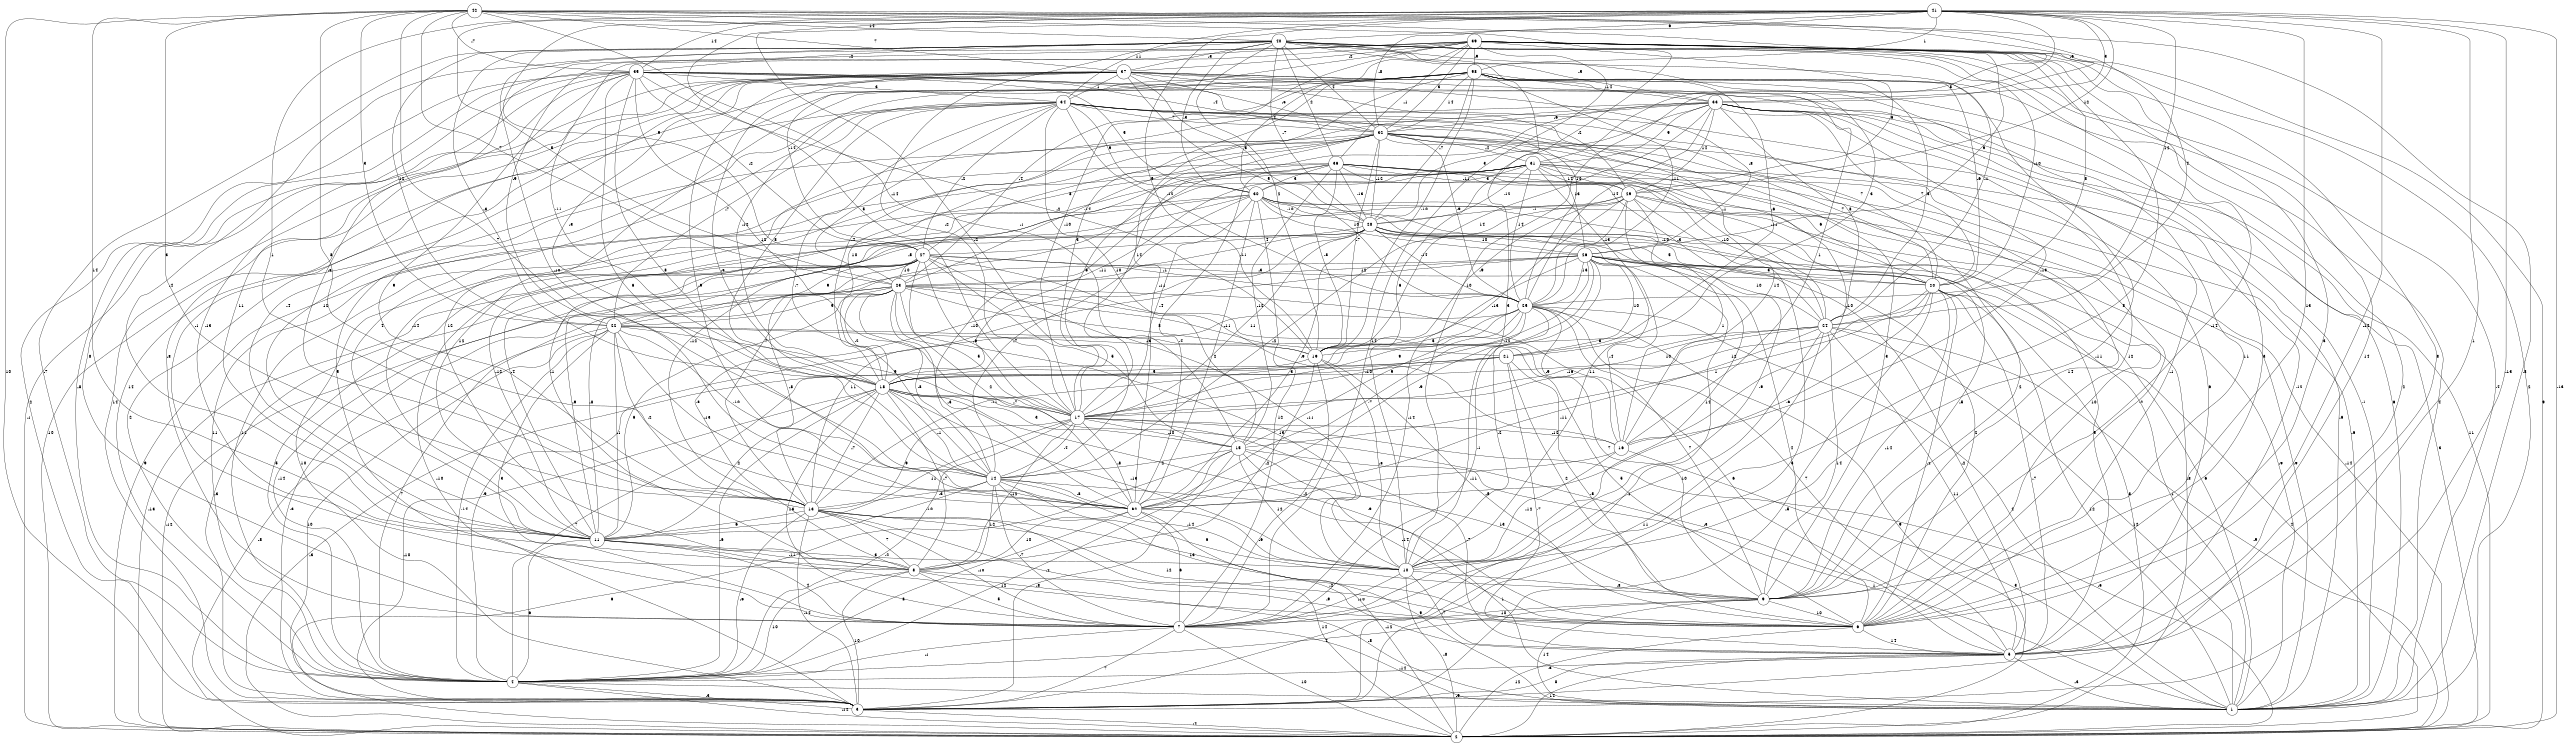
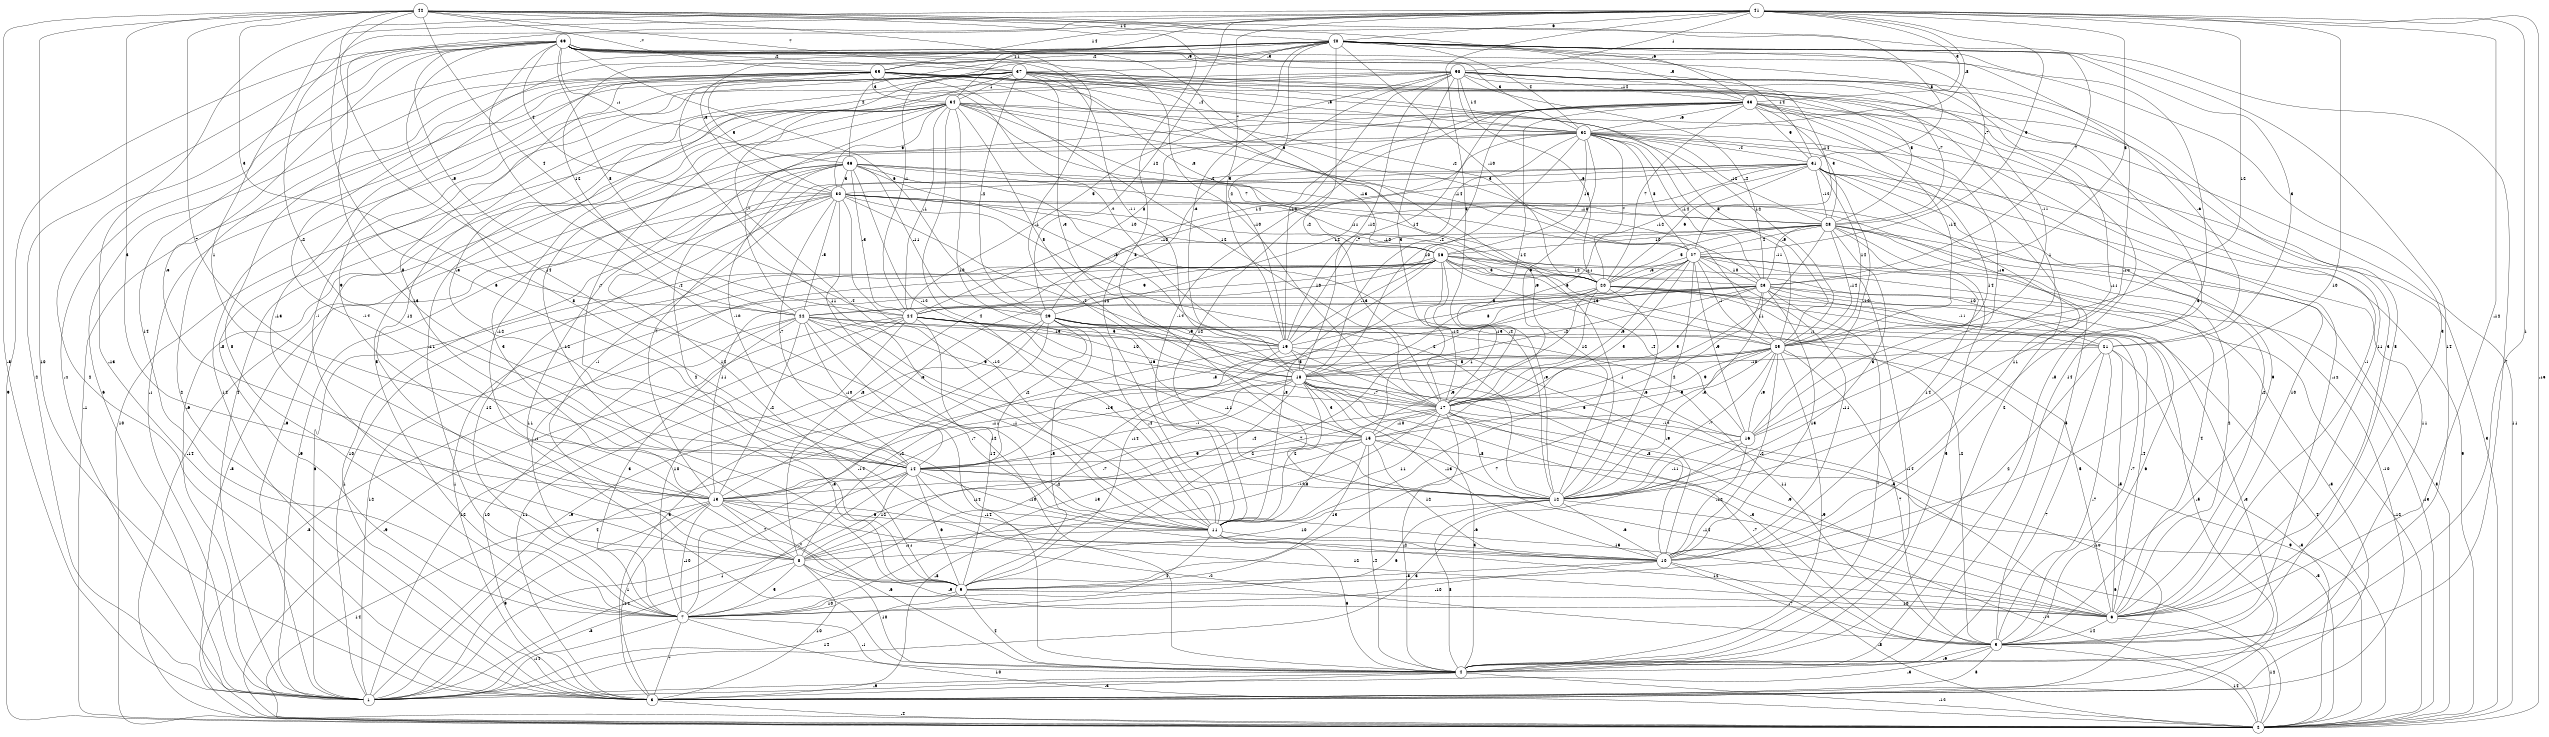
none -> (1696, 69)
(1487, 211) -> (1551, 329)
(1135, 509) -> (1557, 500)
none -> (1120, 555)
